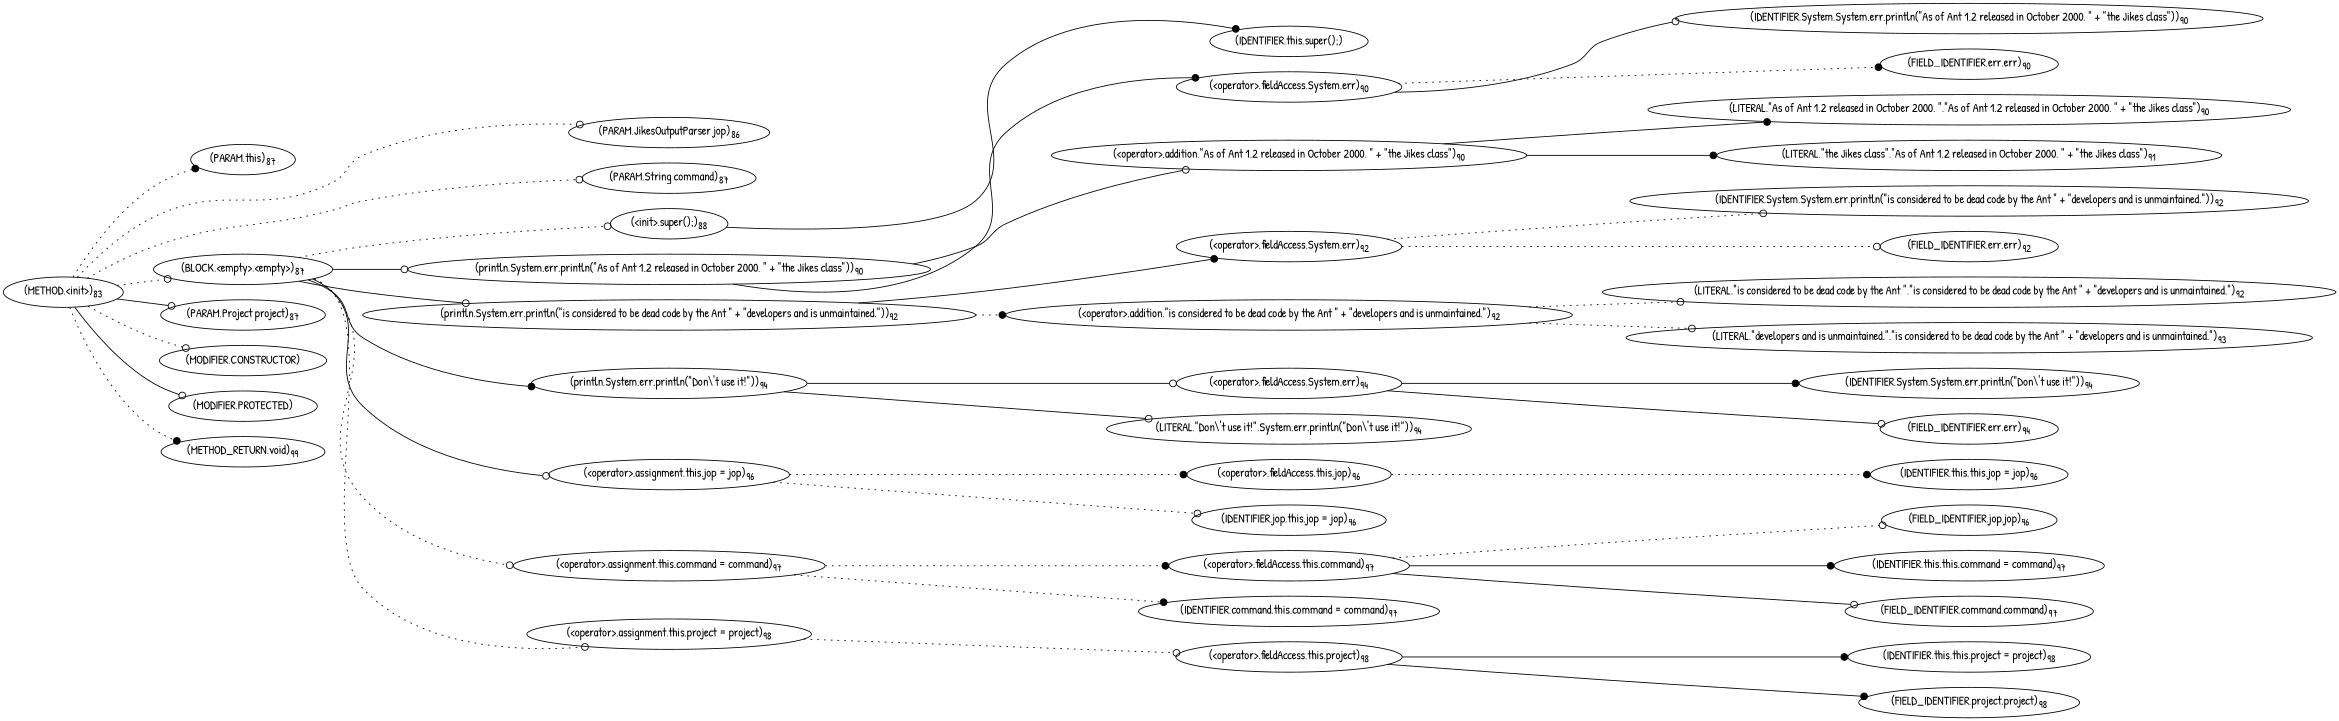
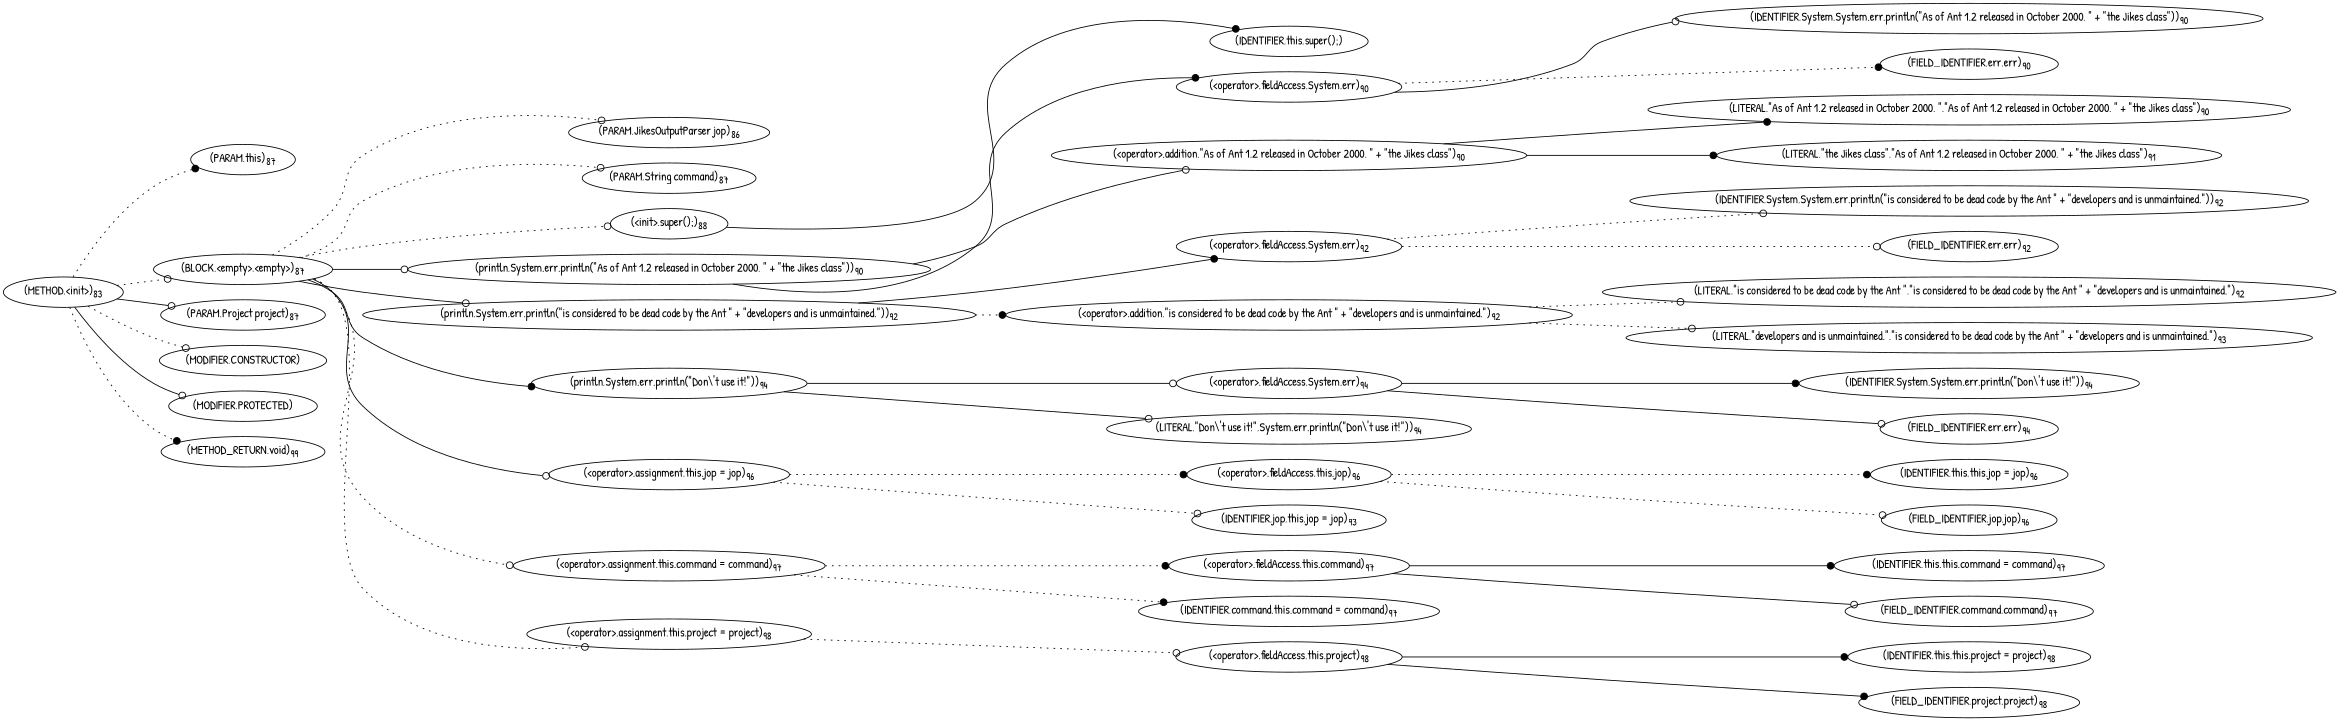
(322, 187) -> (409, 134)
(327, 211) -> (434, 175)
(1353, 519) -> (1353, 519)
(1636, 541) -> (1630, 499)
